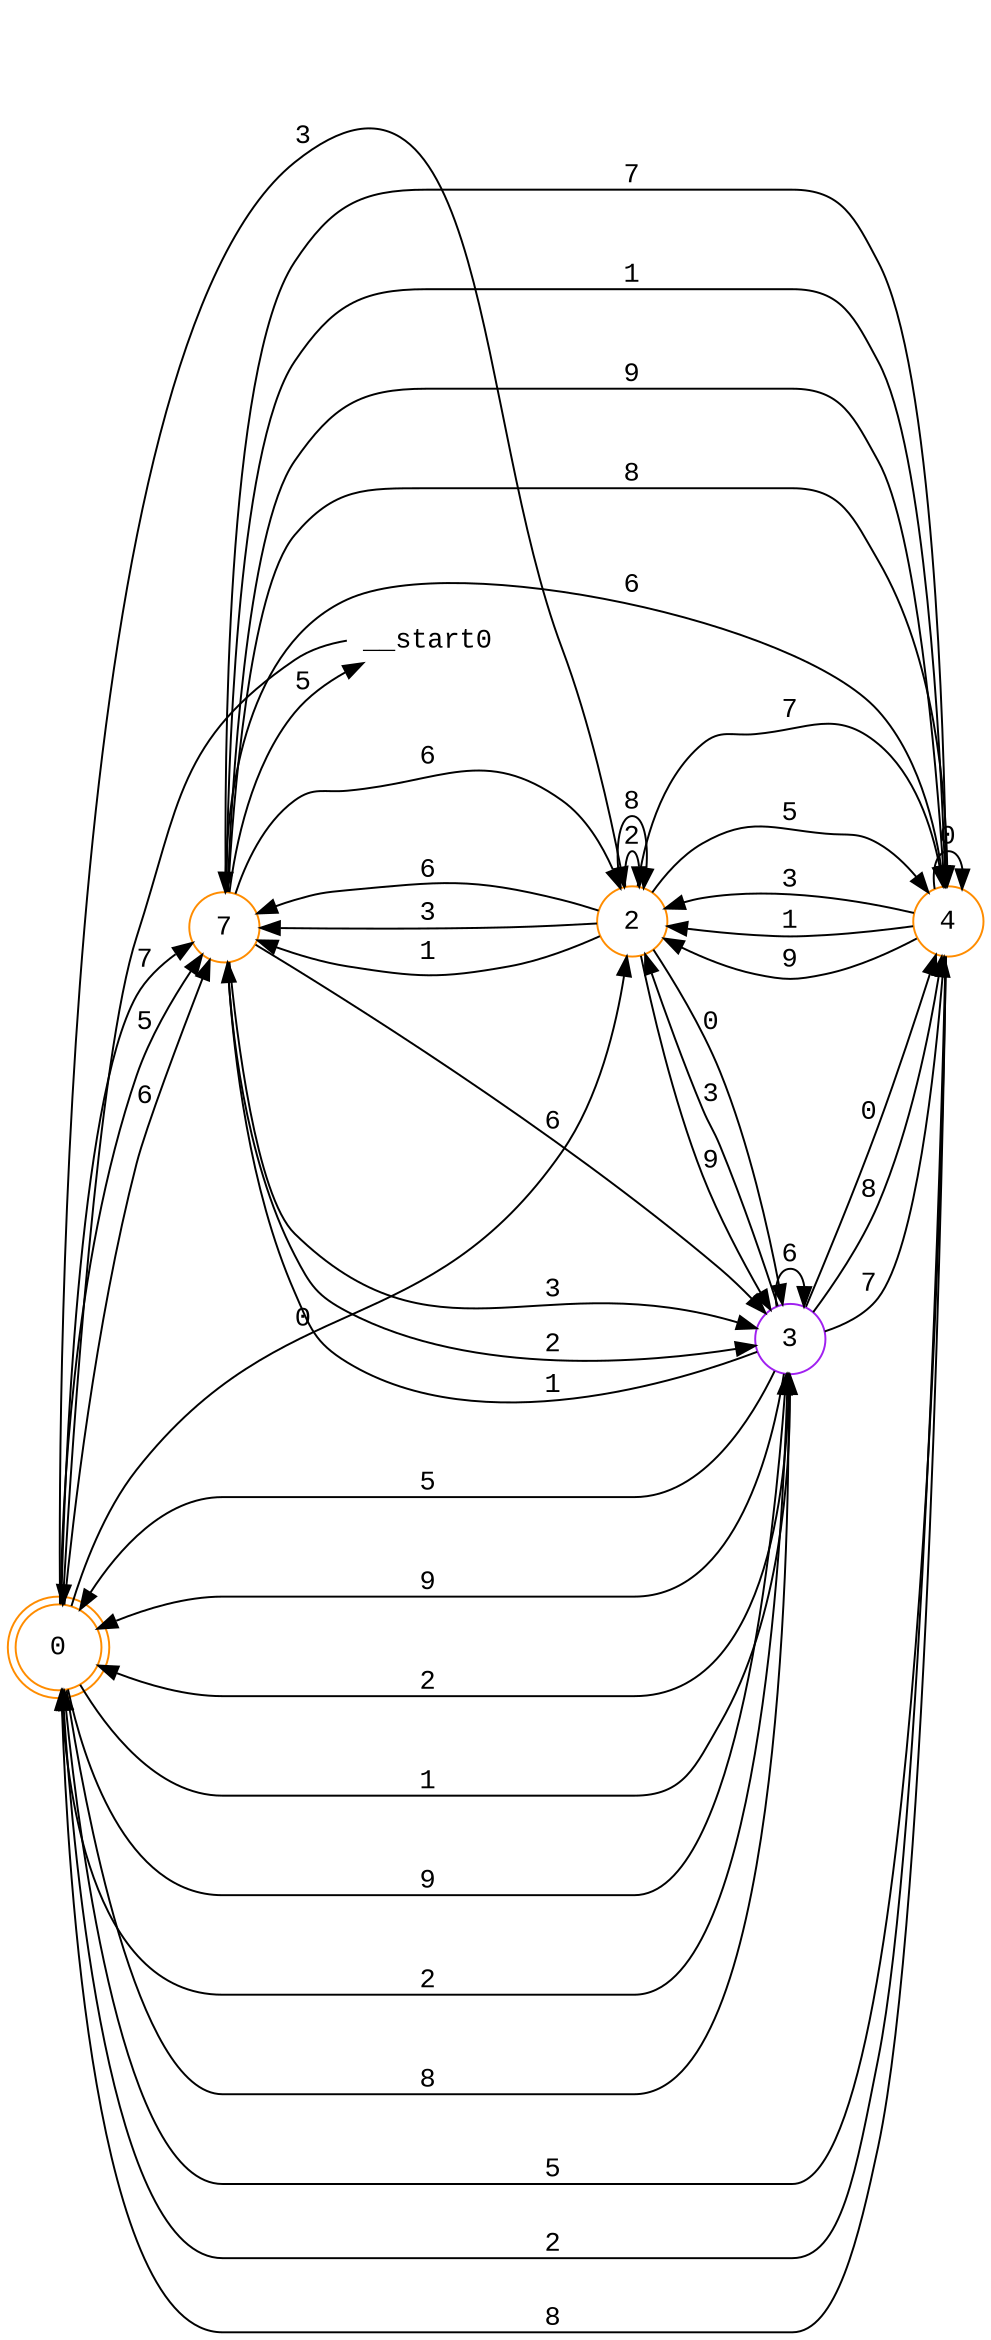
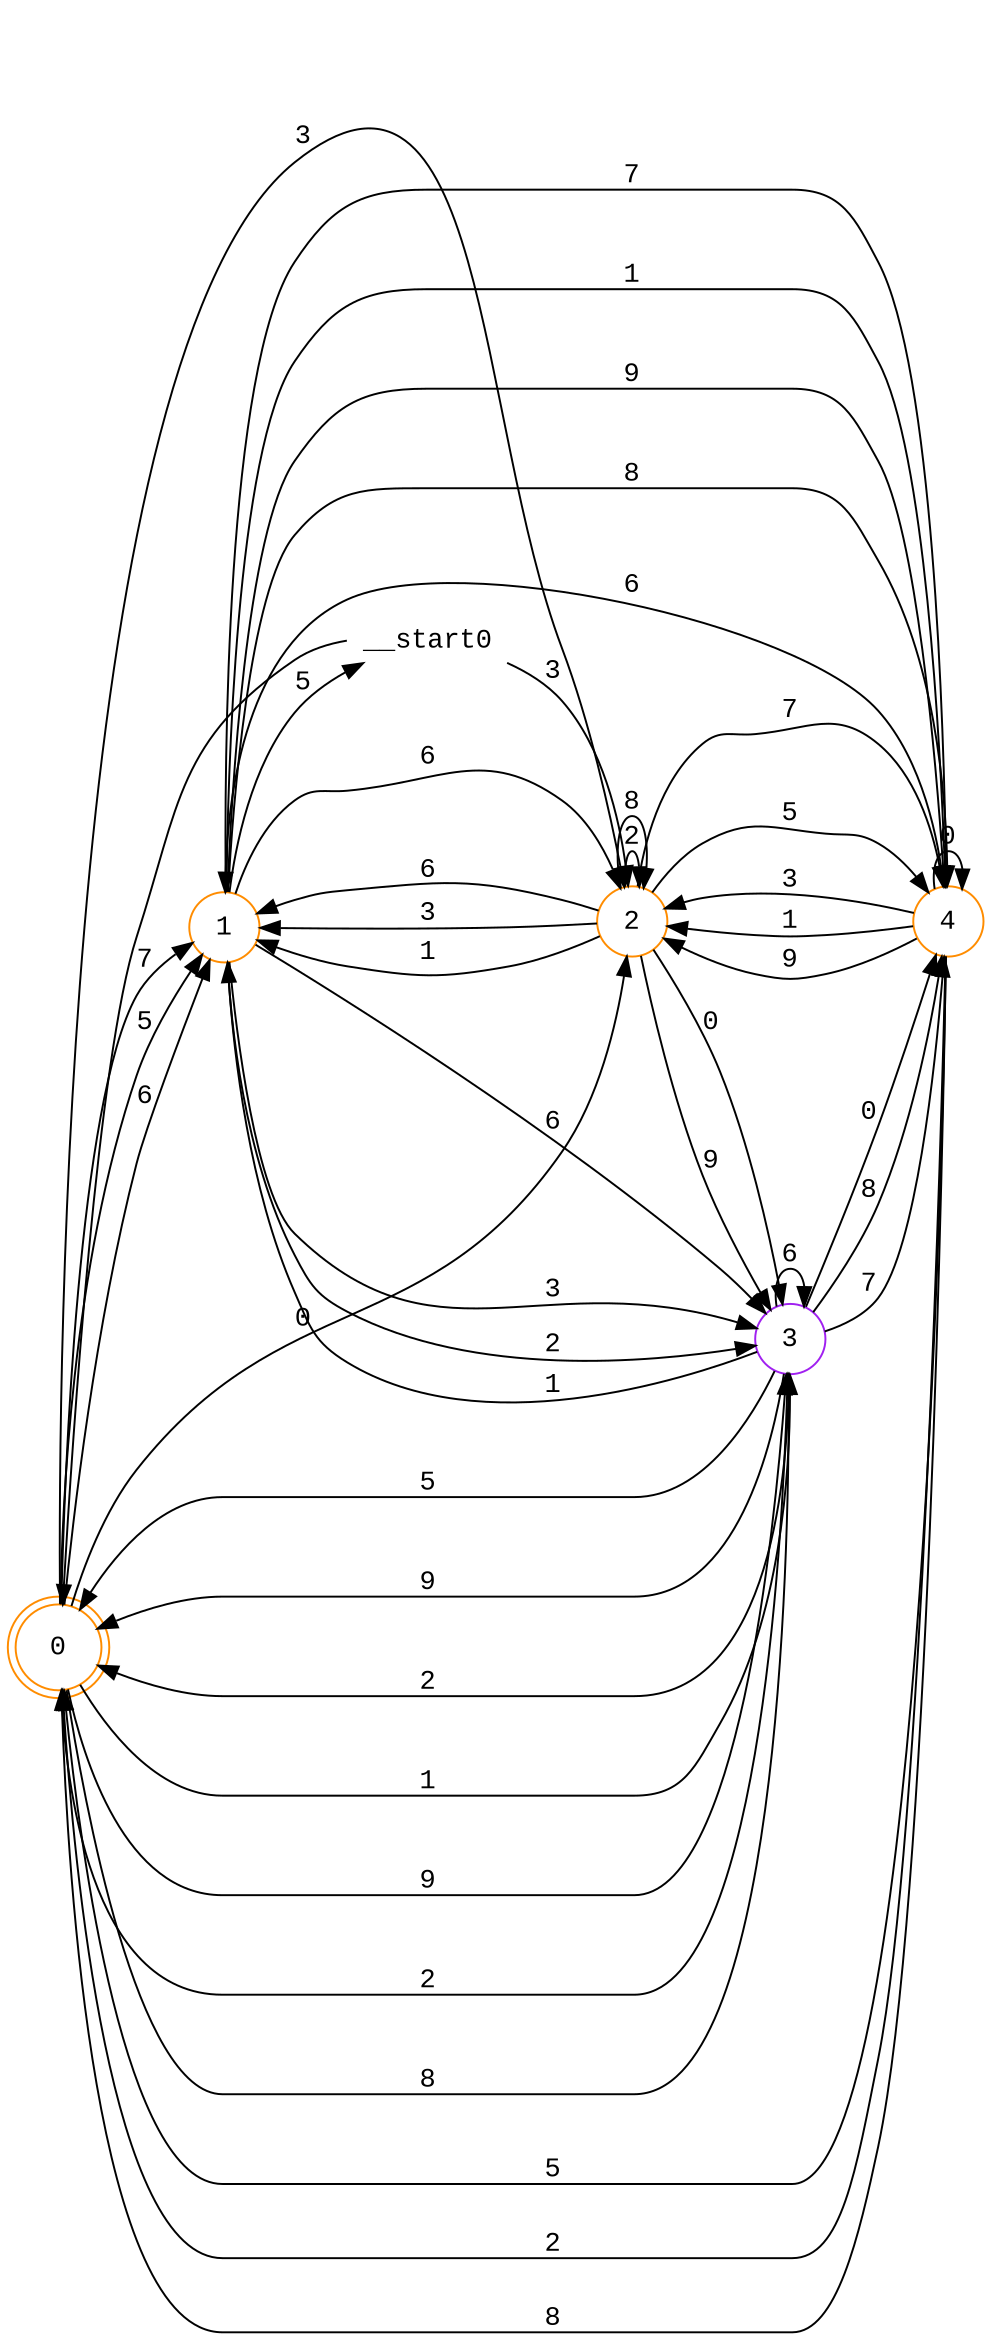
(224, 927) -> (224, 927)
(717, 1139) -> (570, 711)
